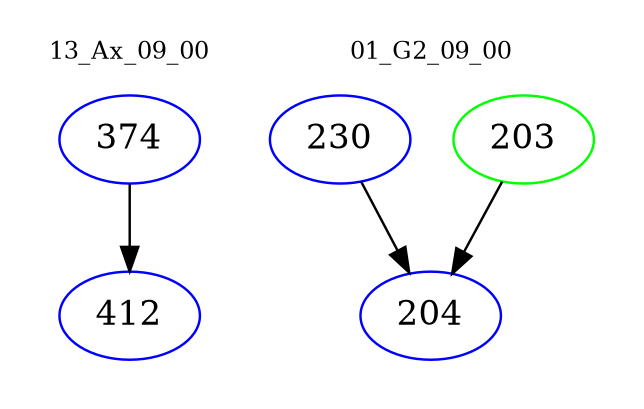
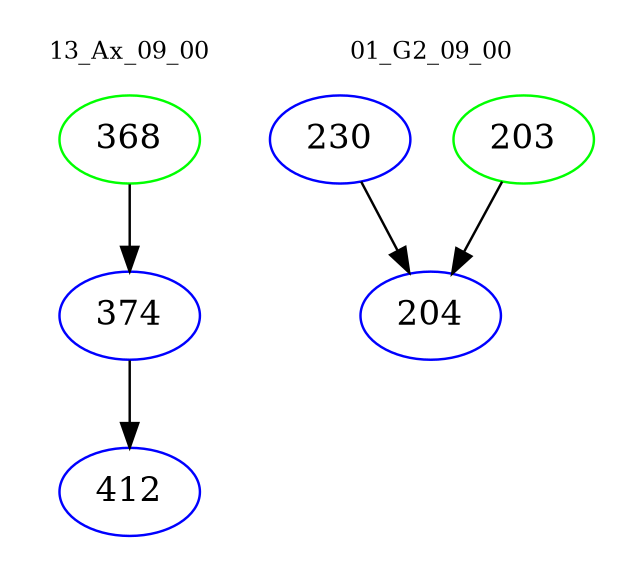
none -> (130, 139)
